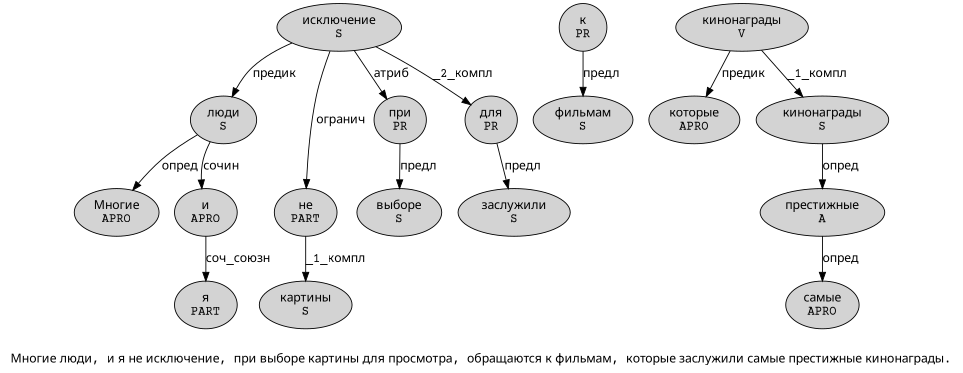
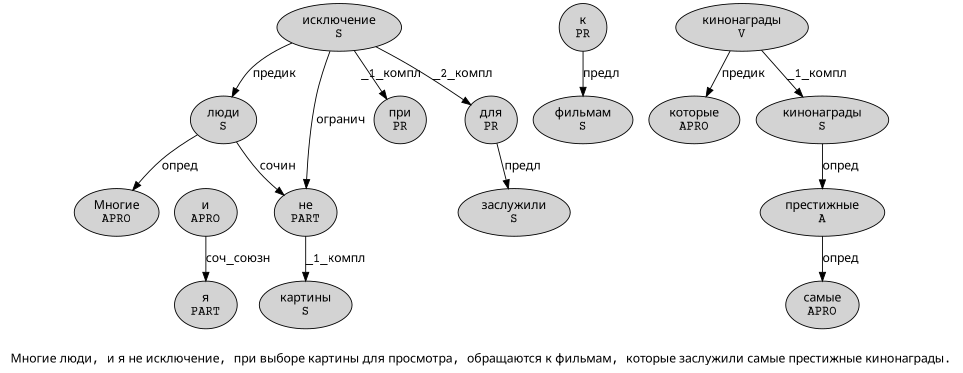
(391, 74) -> (391, 74)
(203, 160) -> (255, 167)
(399, 212) -> none
